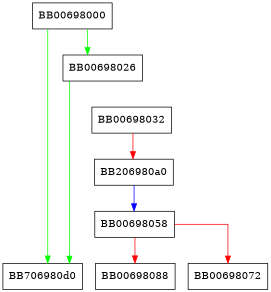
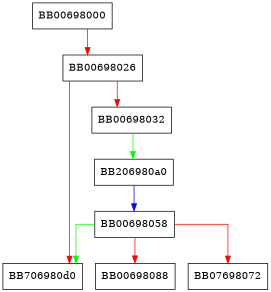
(88, 38) -> (88, 38)
none -> (117, 90)
(133, 142) -> (133, 142)
(48, 143) -> (76, 231)
(69, 169) -> (69, 169)
(228, 276) -> (228, 276)
